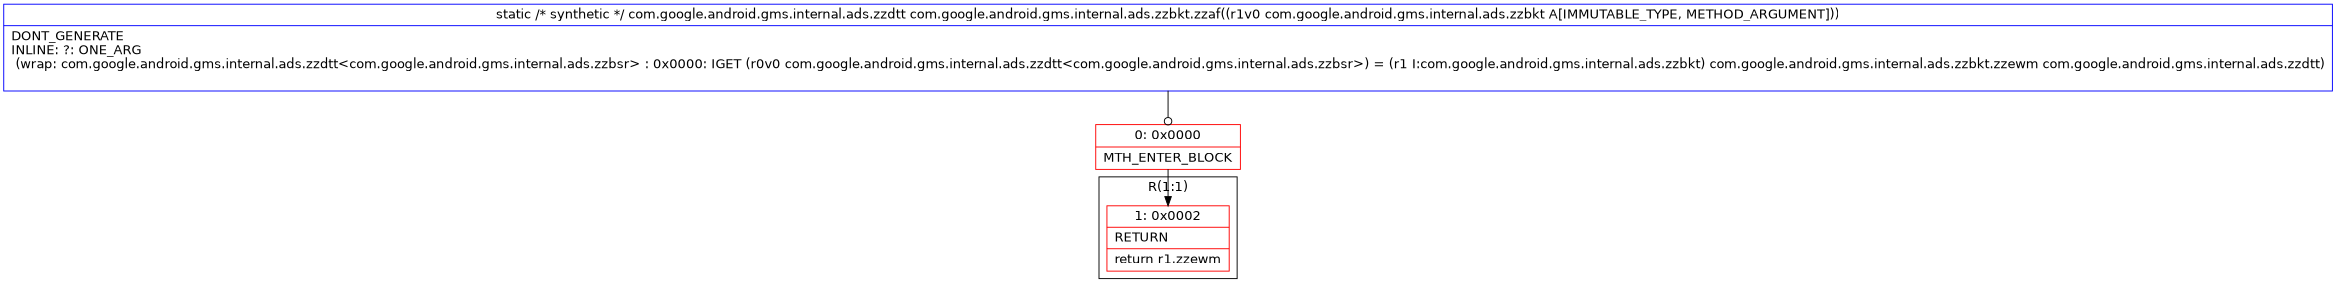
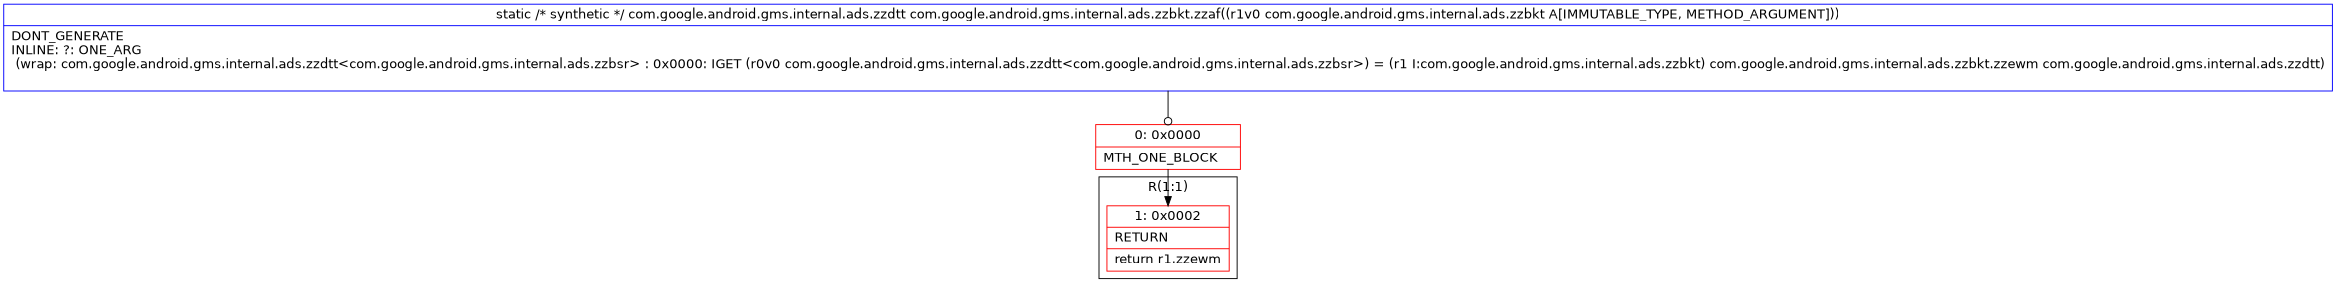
(1168, 158) -> (1161, 158)
